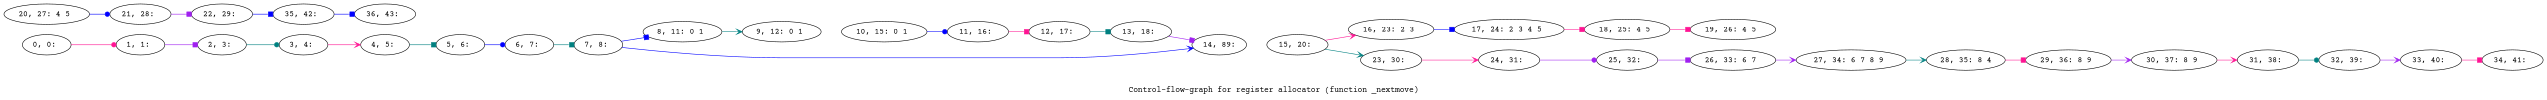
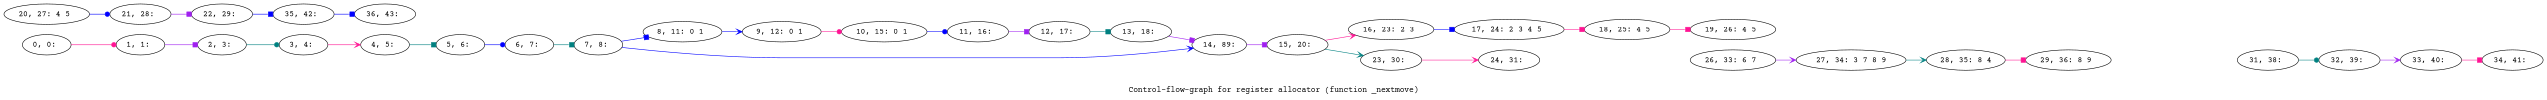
(729, 32) -> (729, 32)
none -> (829, 32)
(1016, 32) -> (1016, 32)
none -> (1254, 45)
(1627, 60) -> none
(1851, 60) -> (1851, 60)
(2174, 60) -> none
